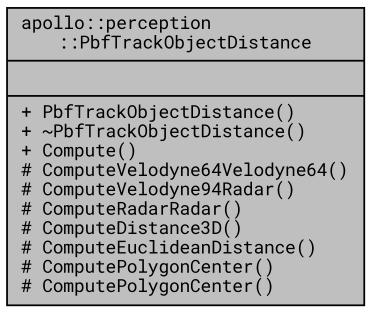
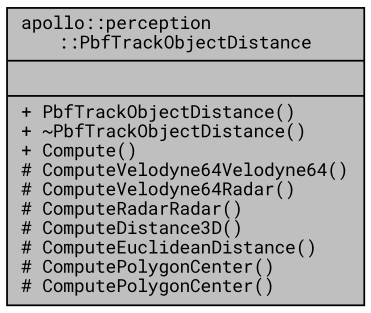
(159, 190) -> (159, 190)
